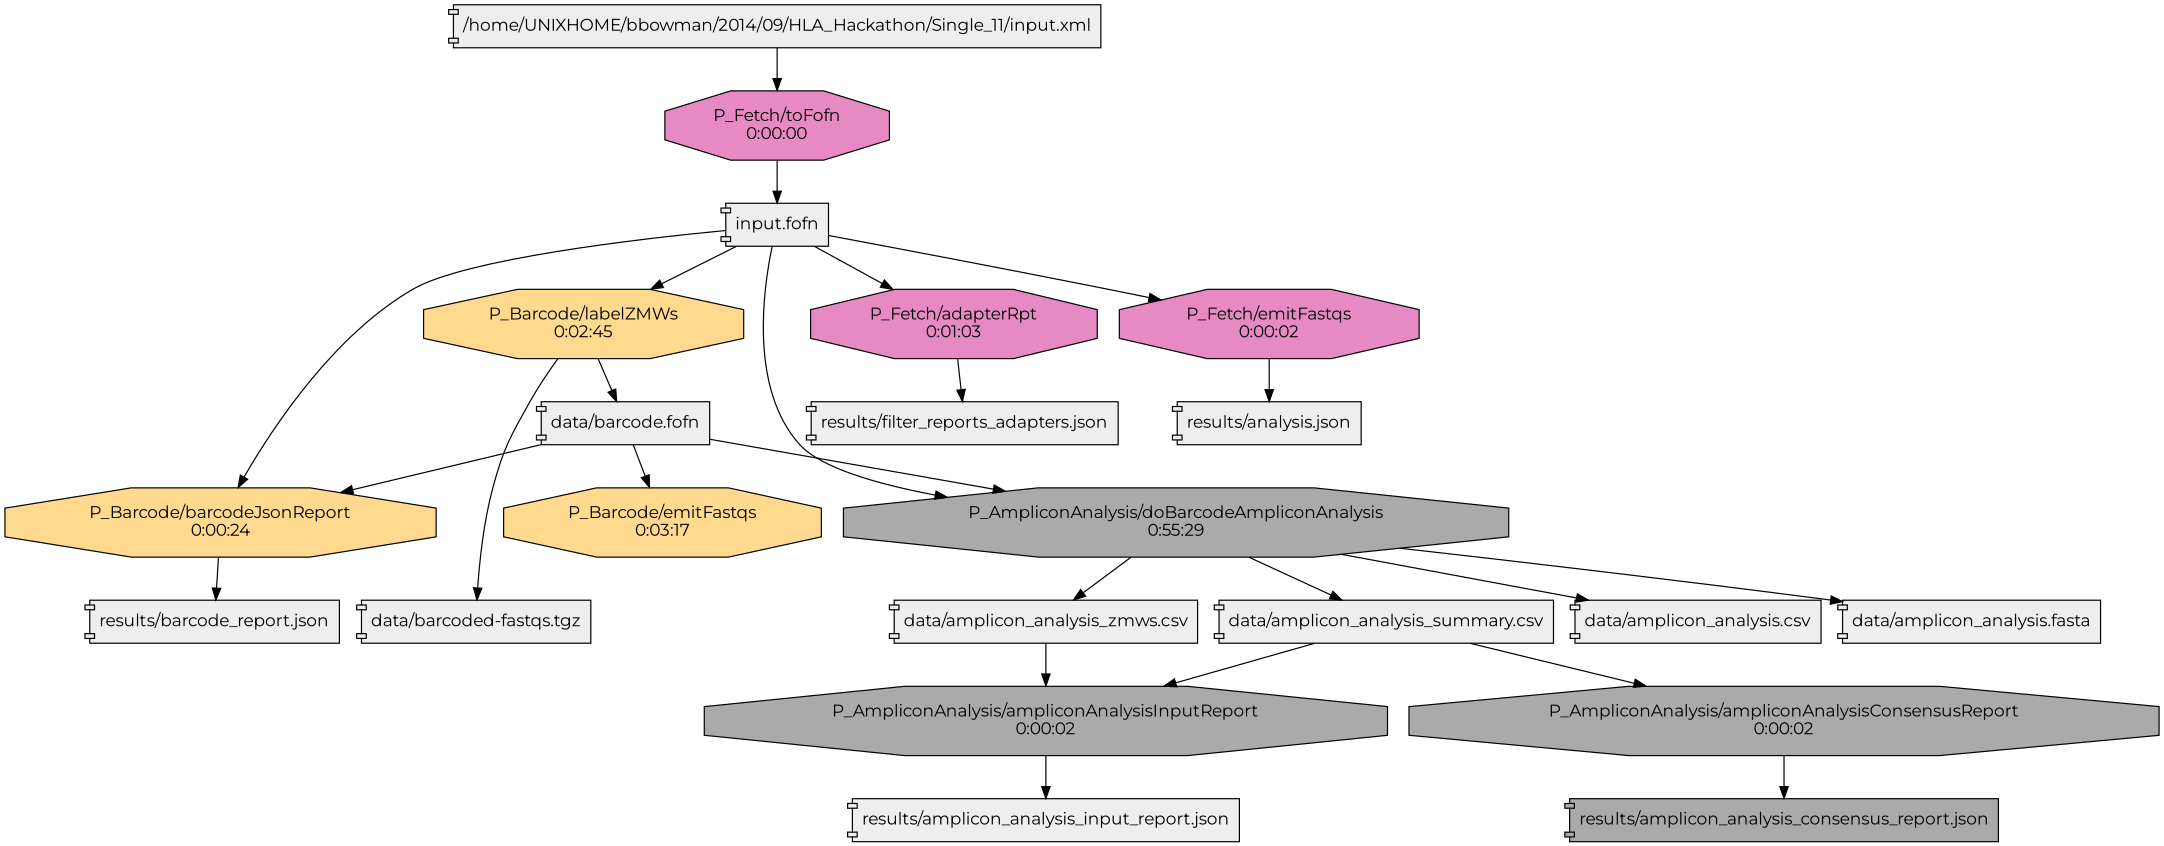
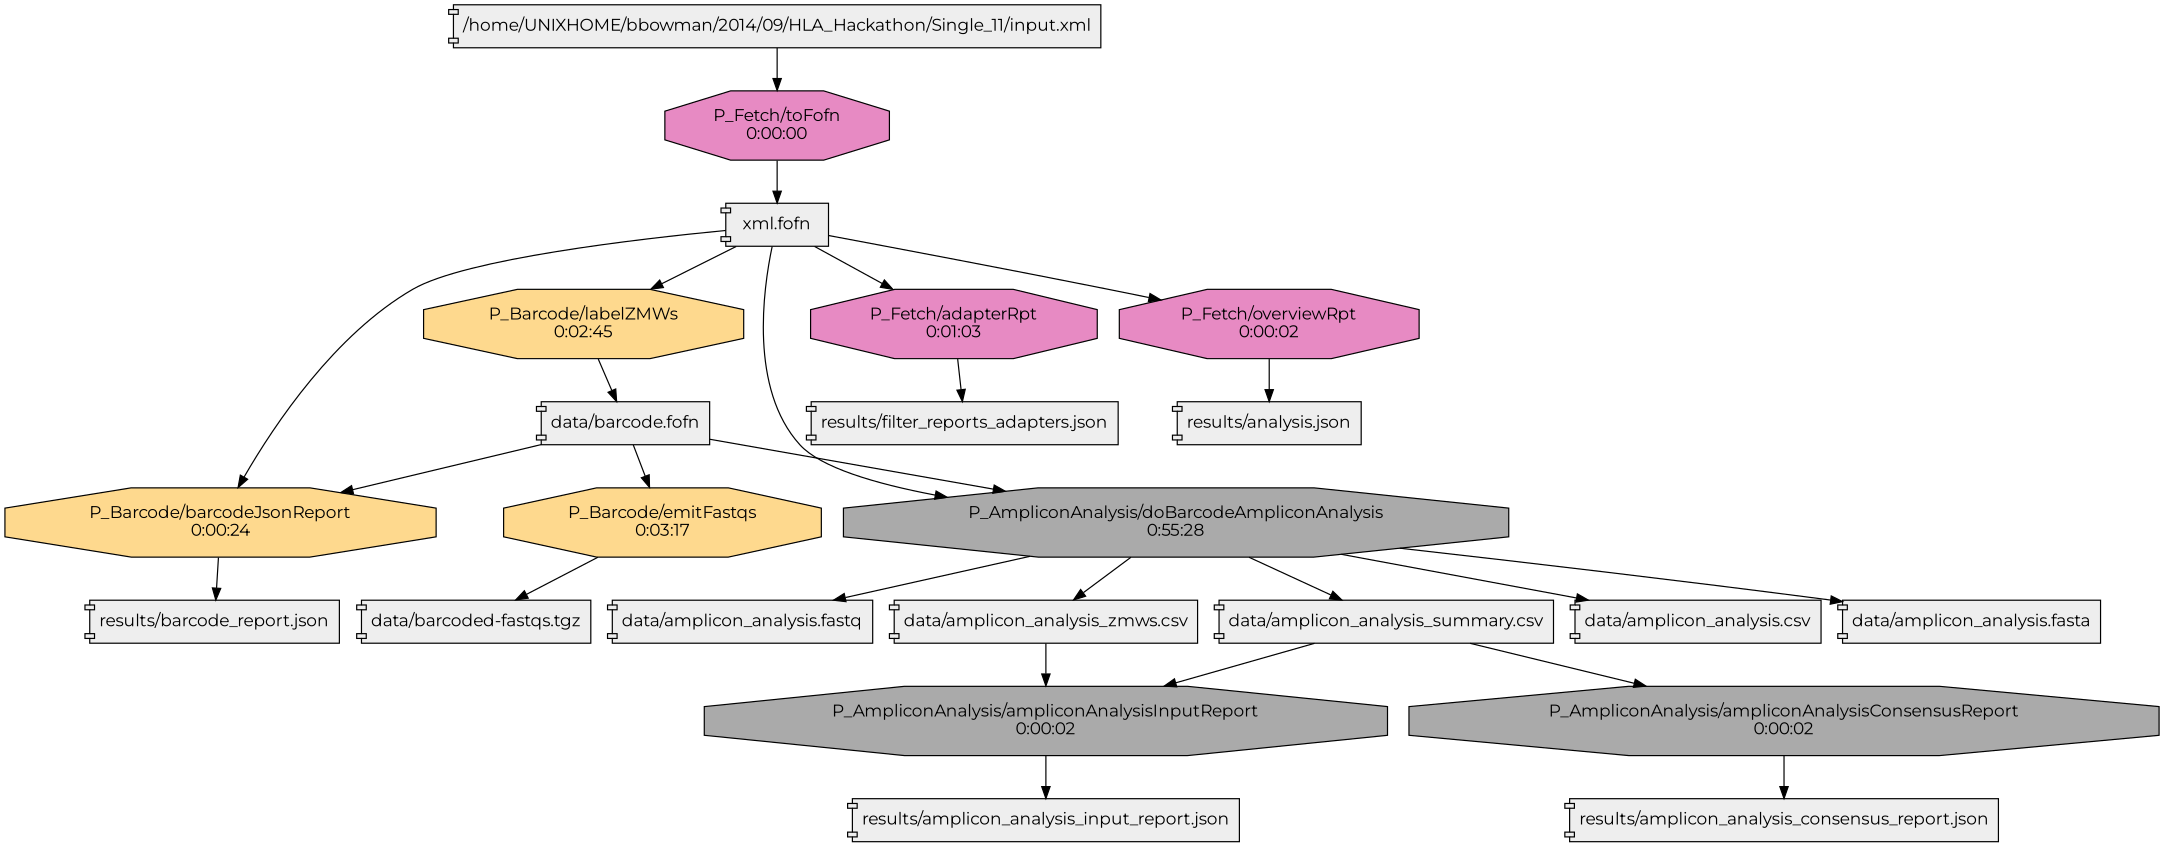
(777, 225) -> (777, 225)
(1269, 324) -> (1269, 324)
(499, 467) -> (562, 576)
(1176, 522) -> (1176, 522)
none -> (743, 622)
(1784, 820) -> (1784, 820)
